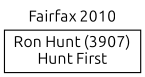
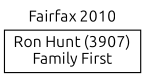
(73, 51) -> (73, 51)
